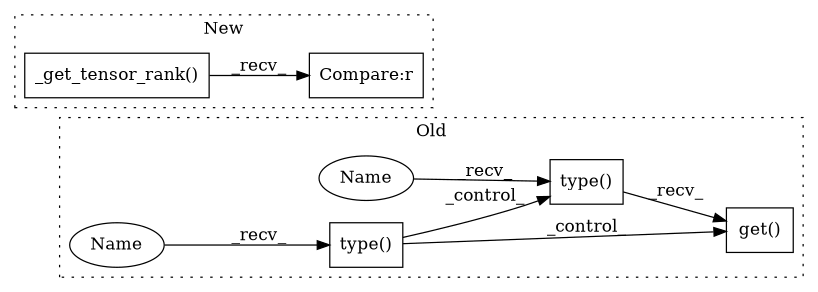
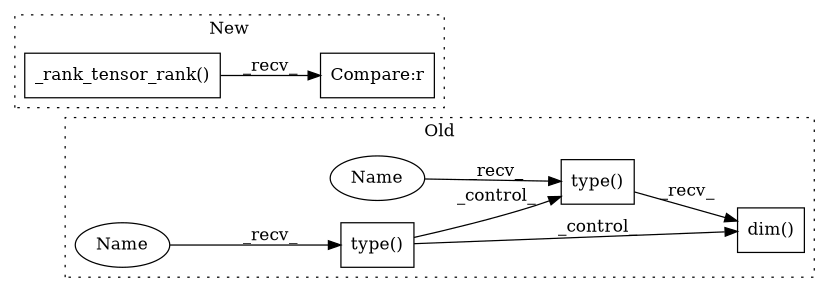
(117, 75) -> (123, 75)
(760, 230) -> (771, 230)
